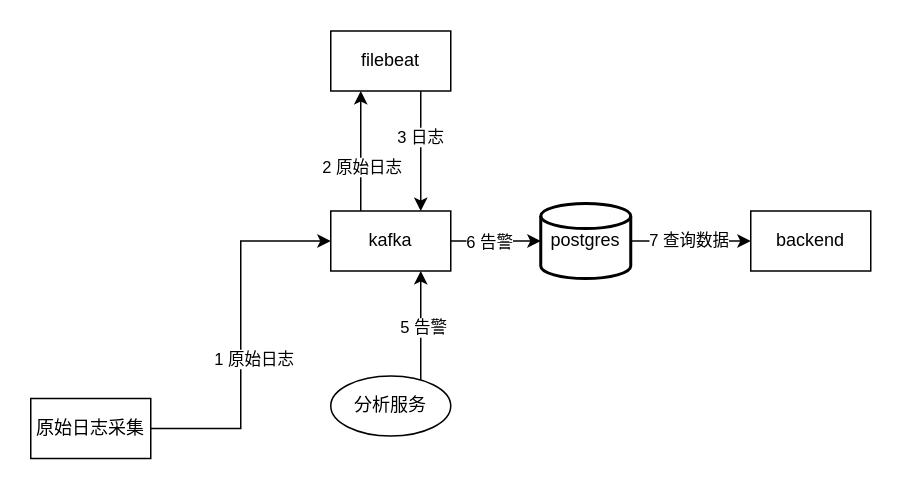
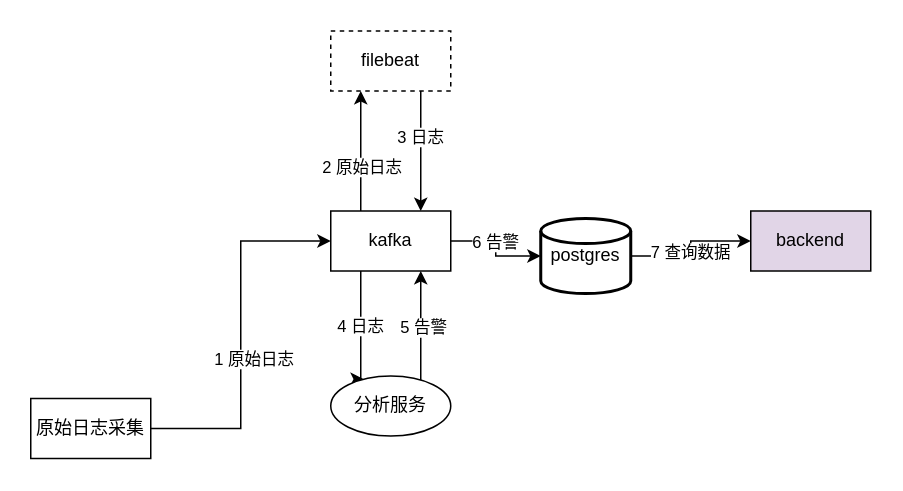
(391, 61) -> (391, 61)
(586, 241) -> (586, 256)
(811, 241) -> (811, 241)
none -> (361, 328)
